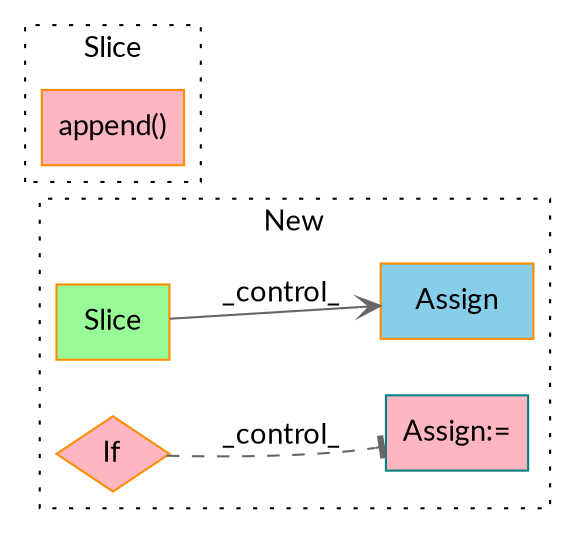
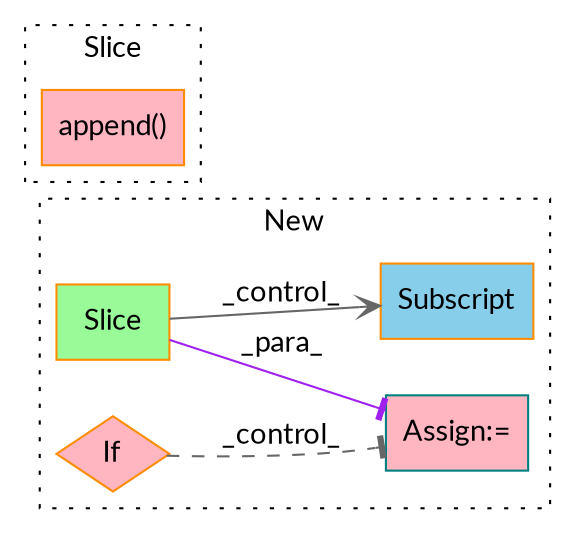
(457, 301) -> (457, 301)
none -> (273, 374)
